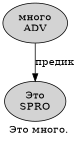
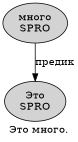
(35, 23) -> (35, 23)
